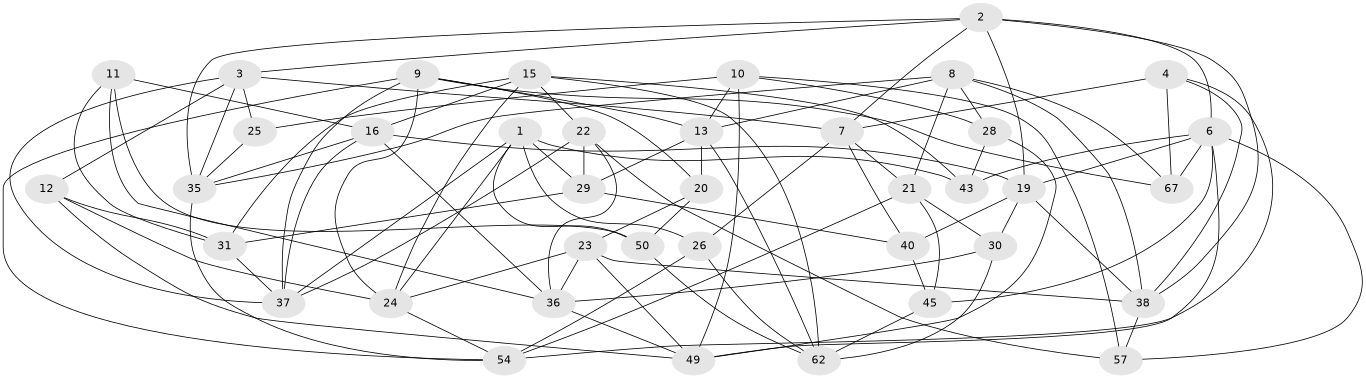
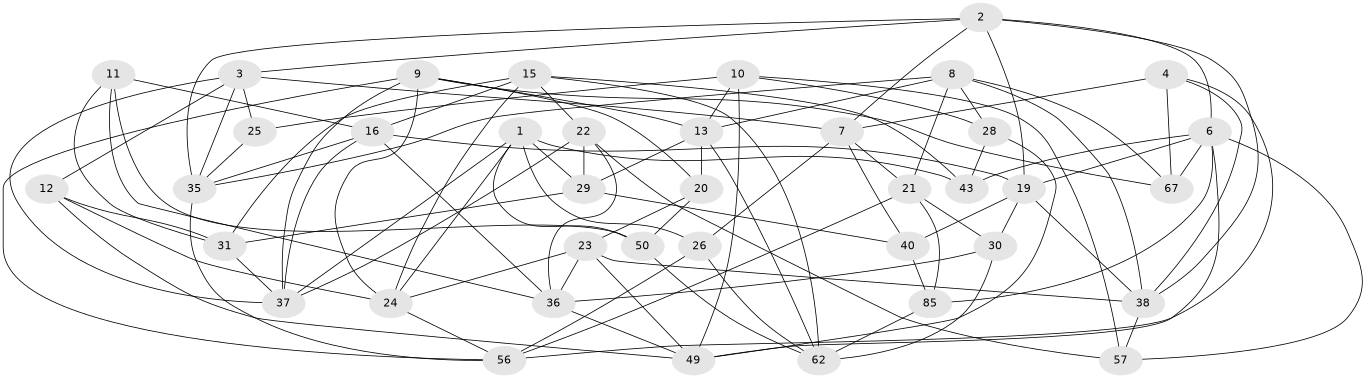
(930, 303) -> (930, 303)
(504, 361) -> (504, 361)
